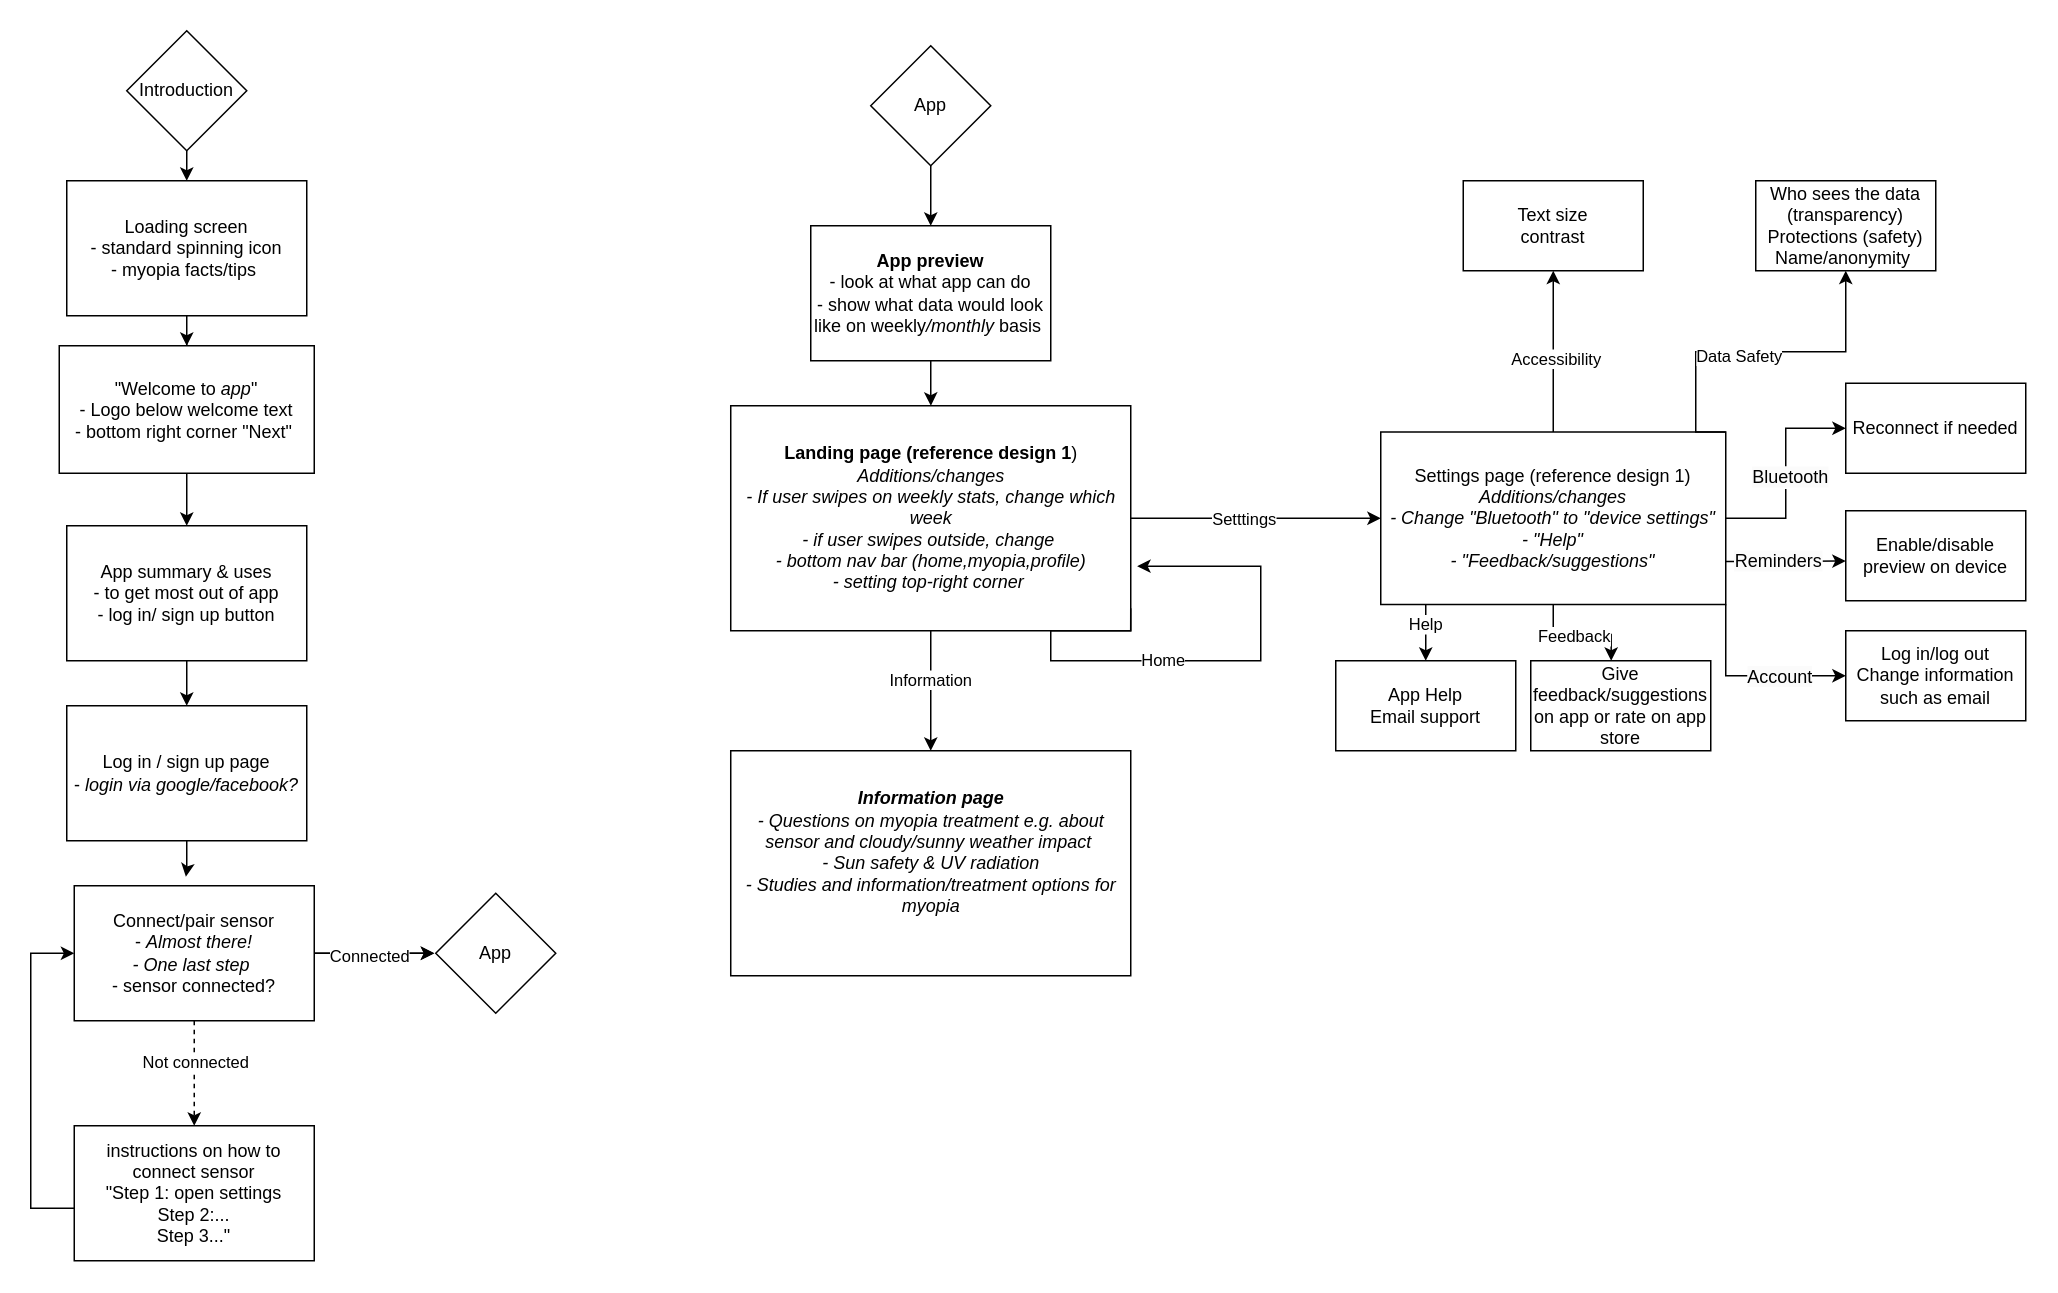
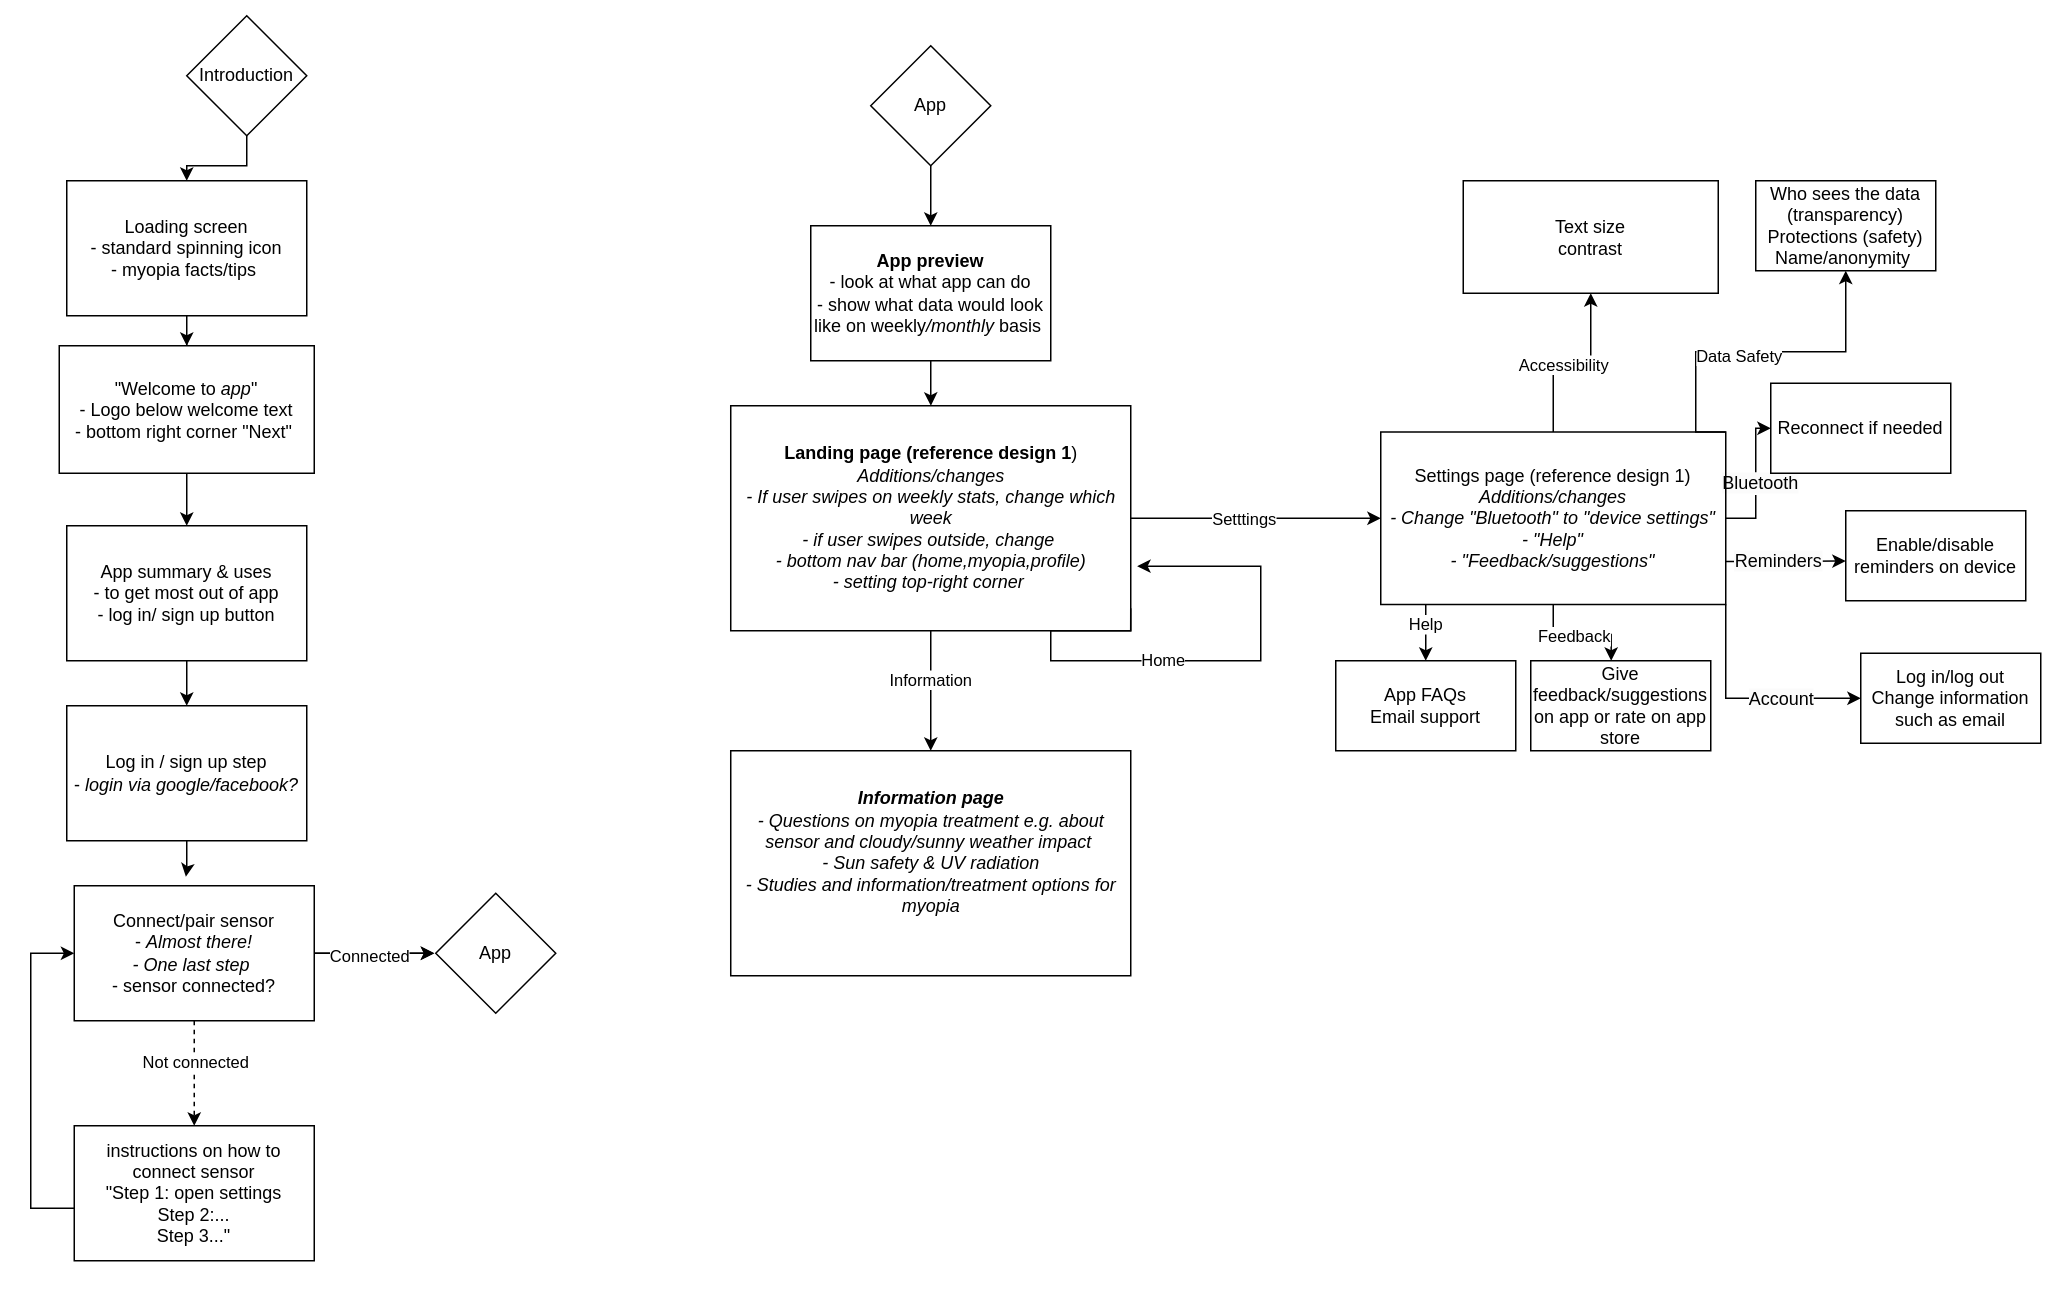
(187, 91) -> (247, 76)
(1553, 226) -> (1591, 237)
(1936, 428) -> (1861, 428)
(1936, 556) -> (1936, 556)
(1936, 676) -> (1951, 698)
(1426, 706) -> (1426, 706)
(187, 773) -> (187, 773)
